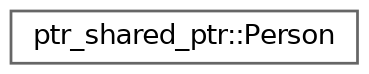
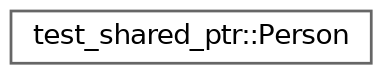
(184, 37) -> (191, 37)
